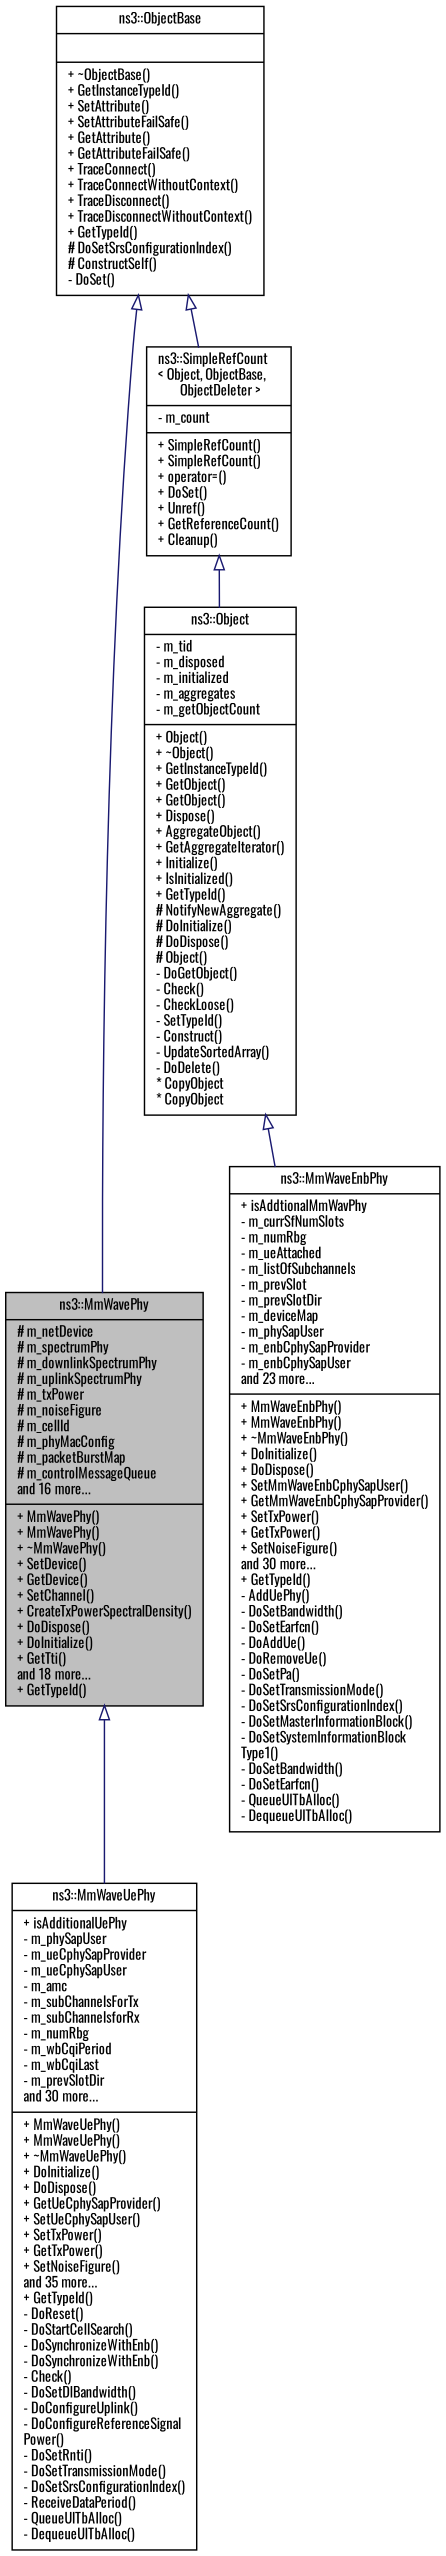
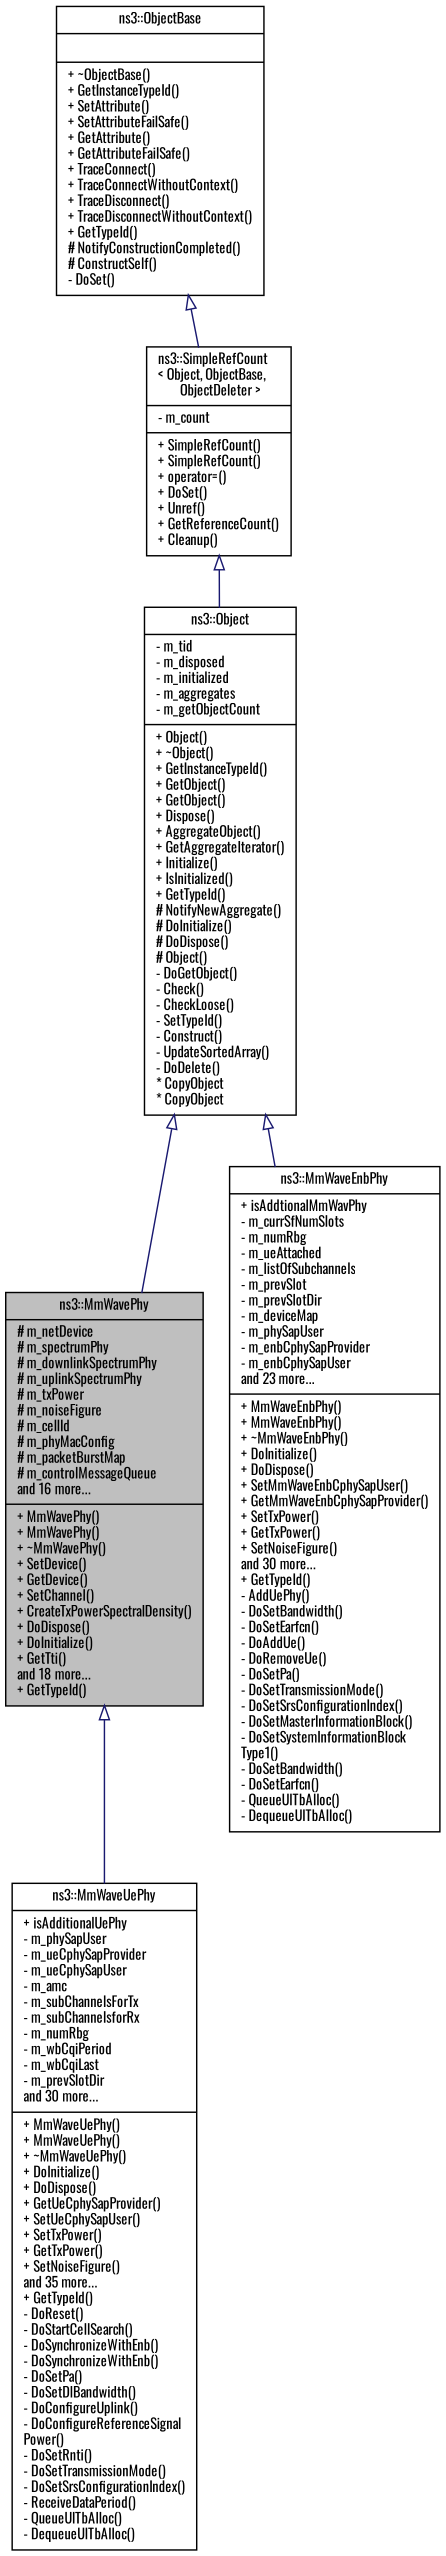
(150, 249) -> (154, 249)
(109, 801) -> (157, 1211)
(48, 2378) -> (53, 2378)
